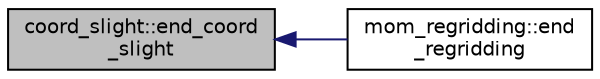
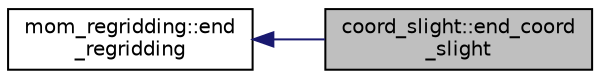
(322, 39) -> (299, 39)
